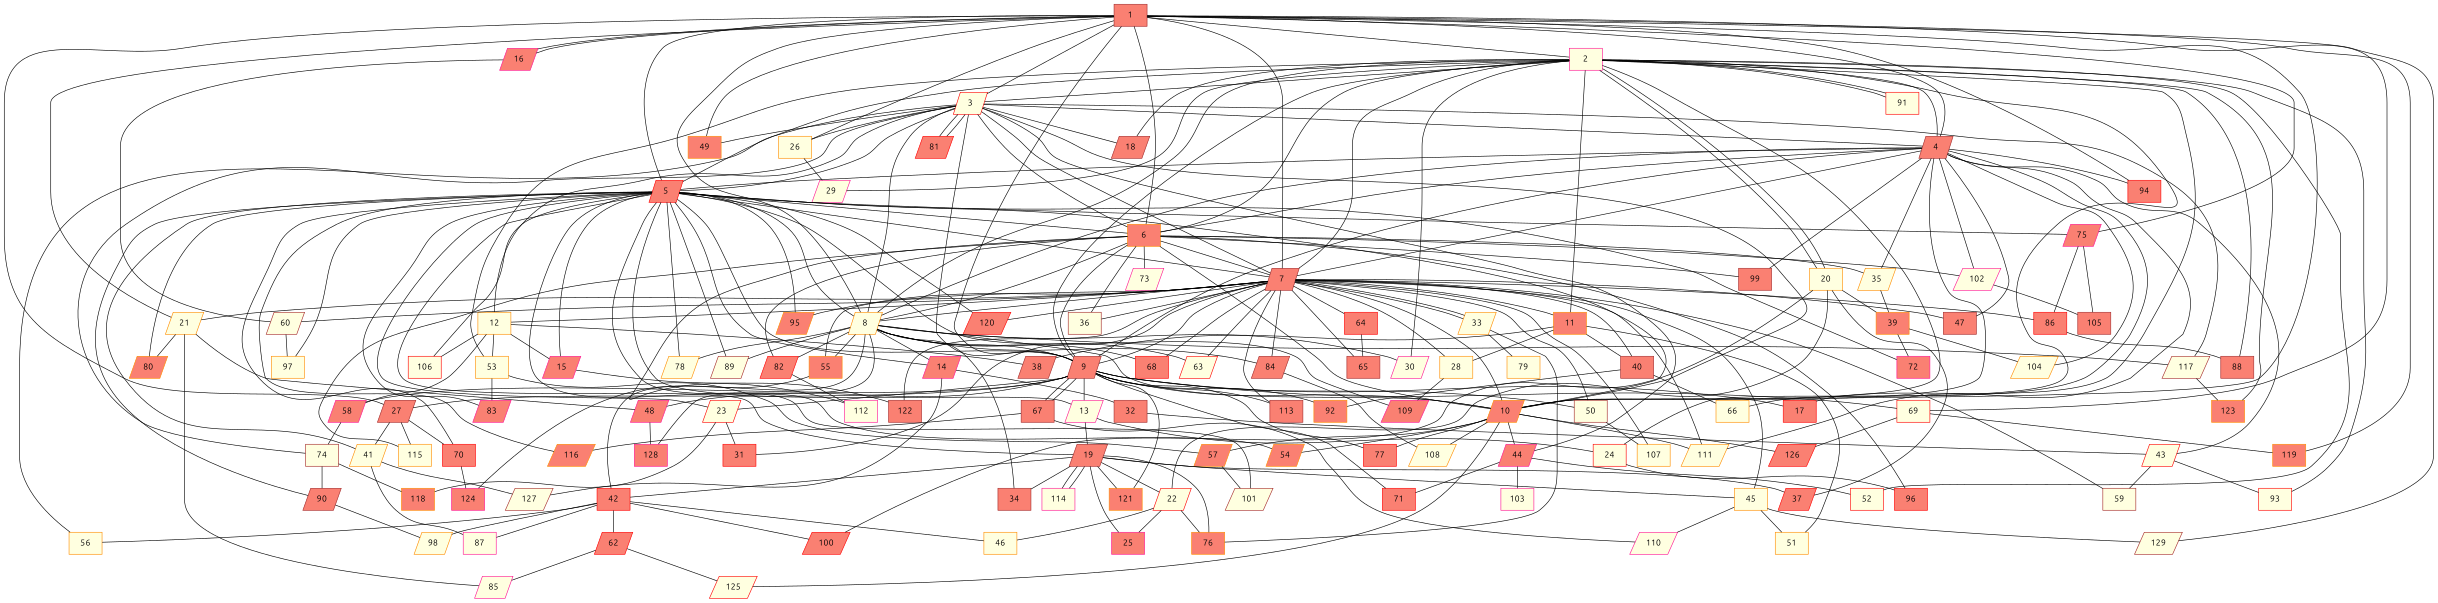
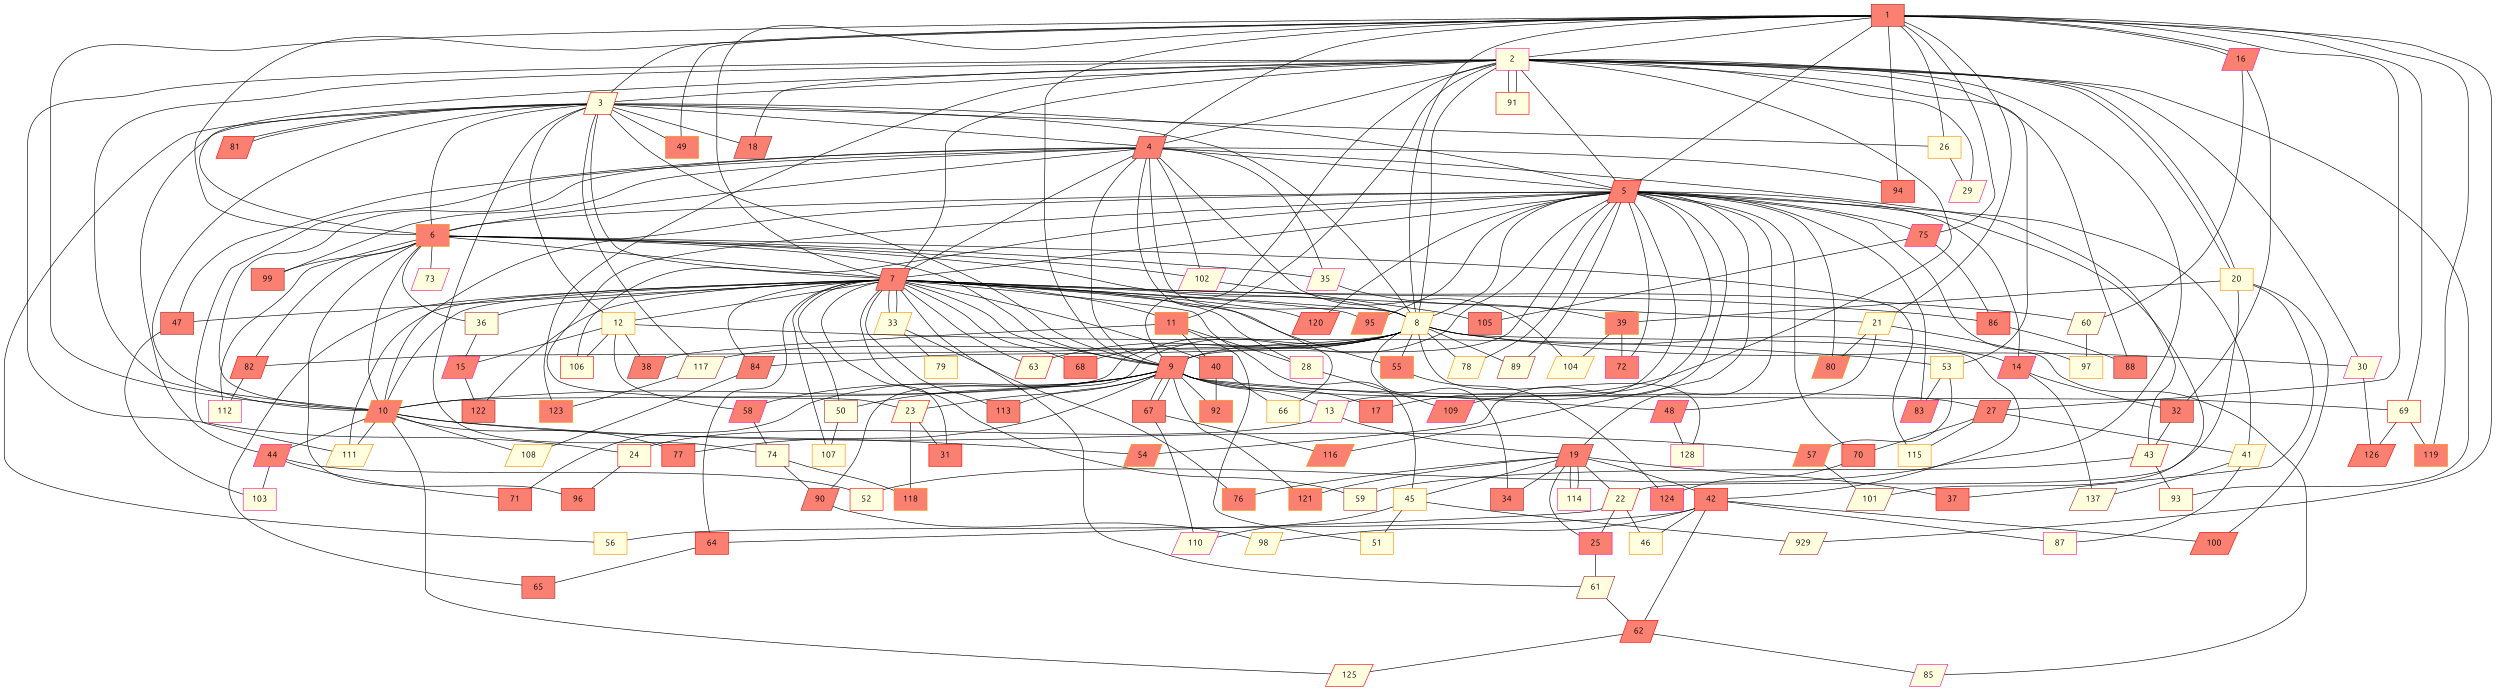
none -> (2269, 245)
(572, 253) -> (471, 345)
(1877, 279) -> (1326, 279)
(1456, 367) -> (1307, 367)
none -> (143, 433)
(1654, 433) -> (2367, 413)
(651, 455) -> (1687, 455)
(529, 499) -> (2093, 499)
(1797, 499) -> (1953, 499)
(1190, 521) -> (1078, 532)
(2158, 543) -> (1803, 543)
none -> (1596, 587)
